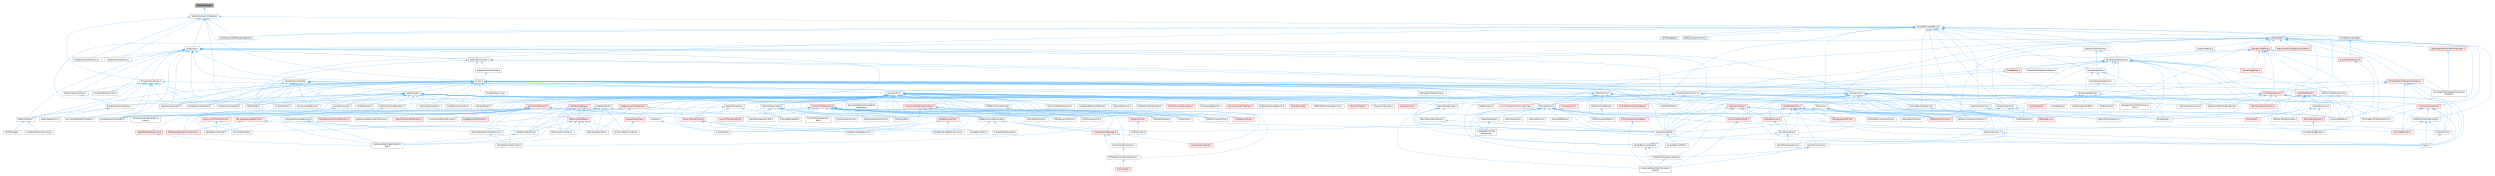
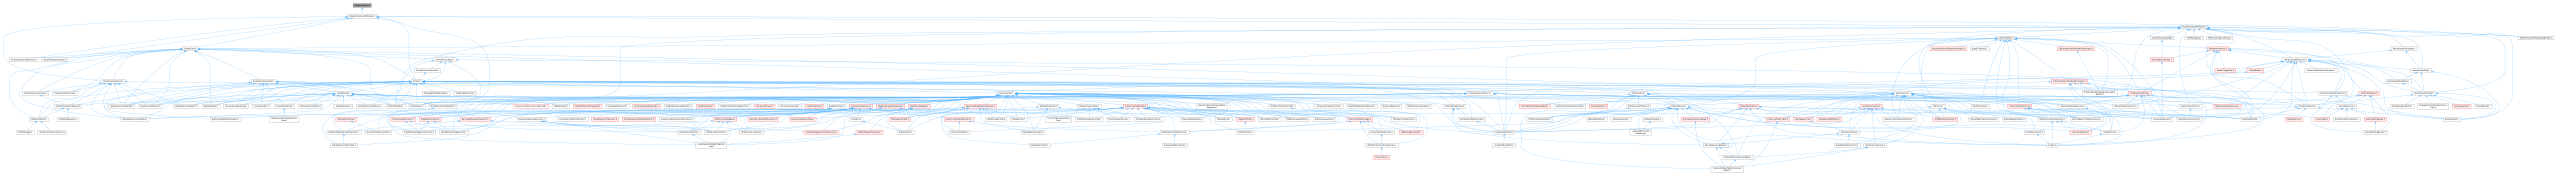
(1537, 119) -> none
(1048, 127) -> (1269, 128)
